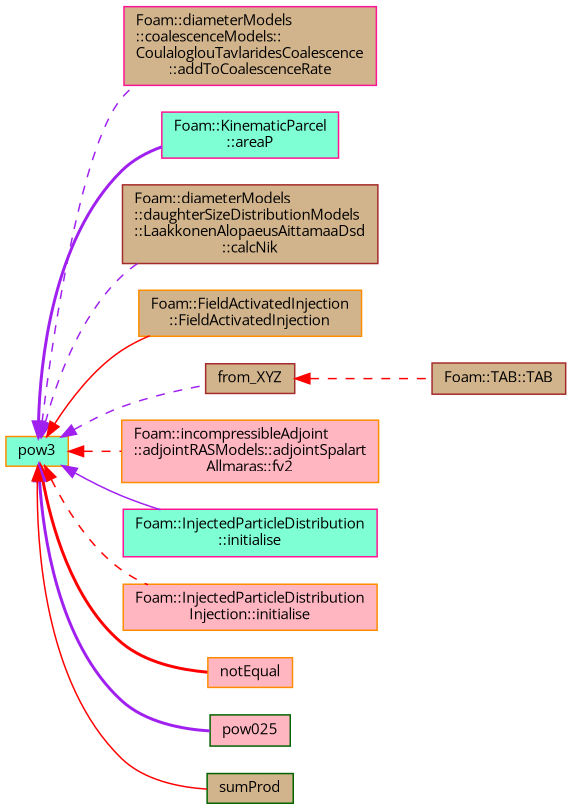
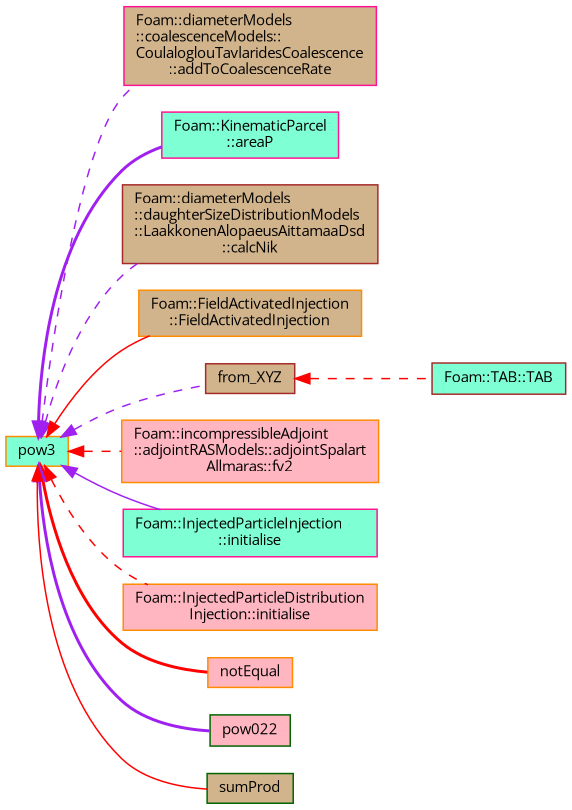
(499, 379) -> (499, 379)
(250, 533) -> (250, 533)
(250, 730) -> (250, 730)
